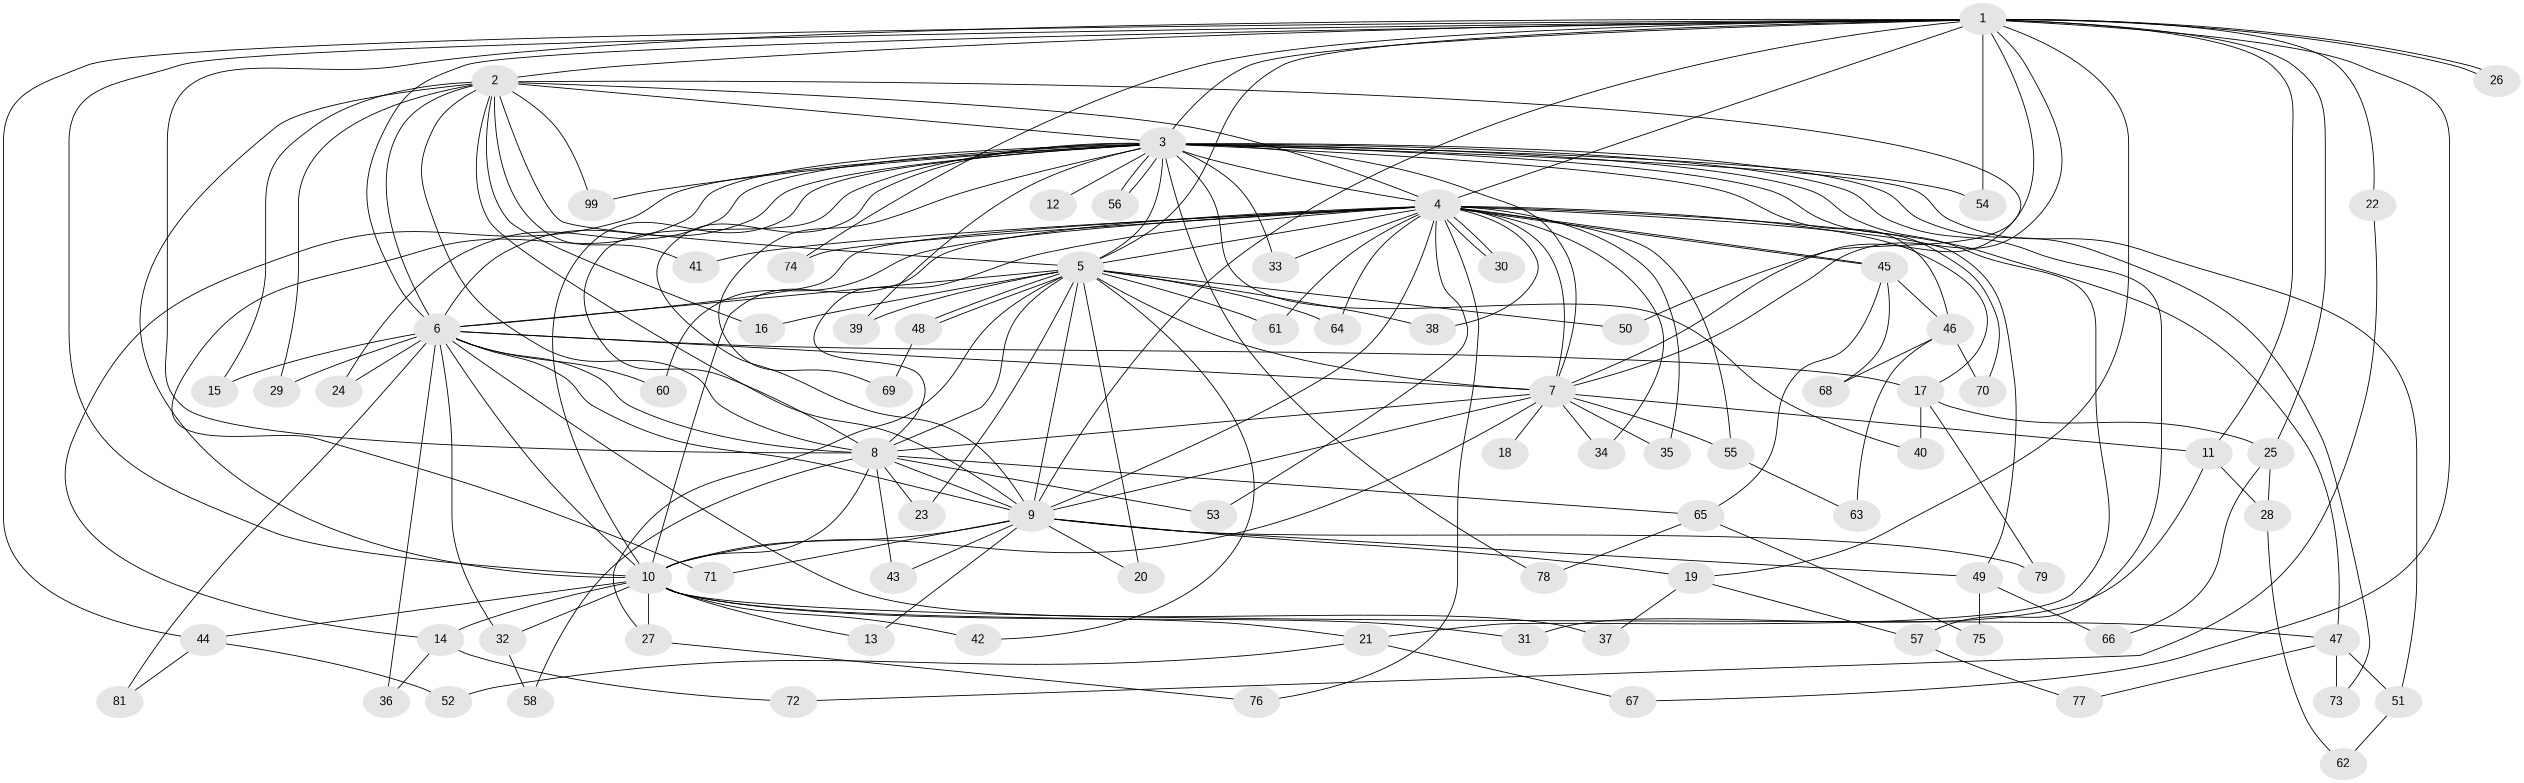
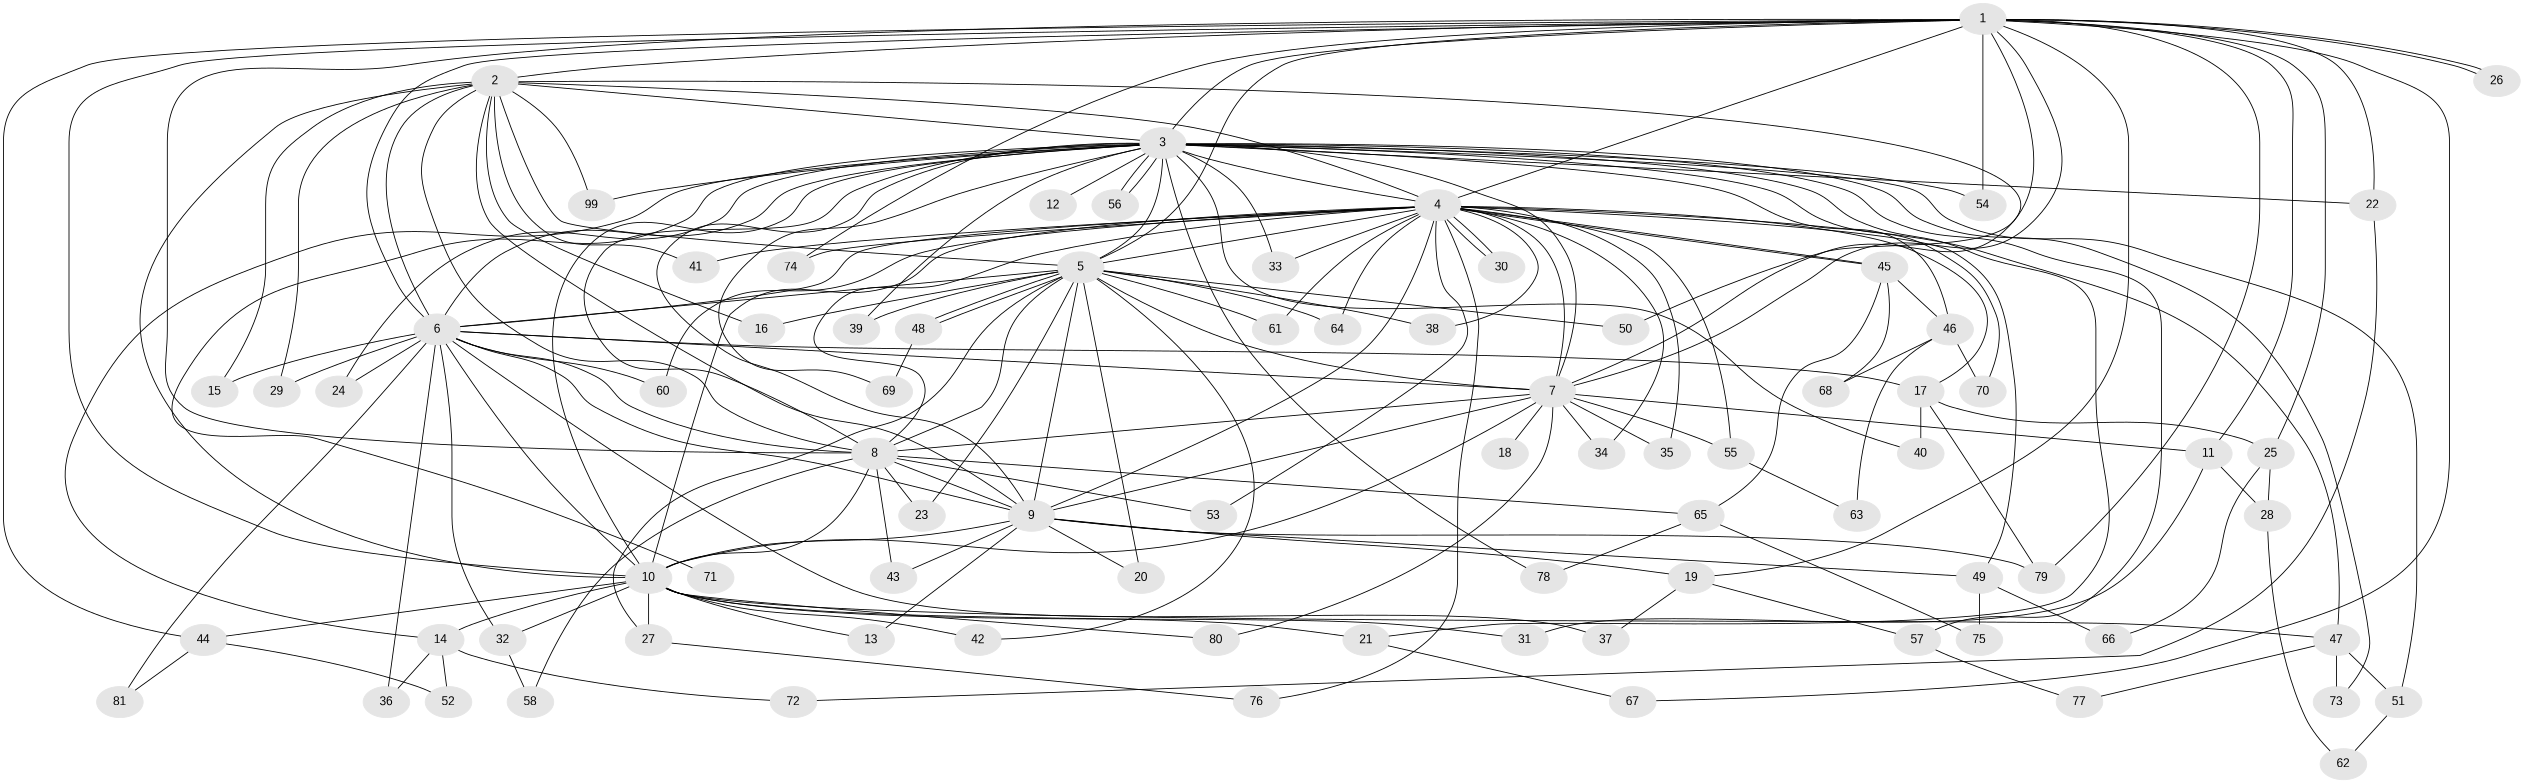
(1460, 138) -> (2257, 232)
none -> (1942, 183)
(871, 547) -> none
none -> (1216, 640)
(927, 663) -> (445, 671)
